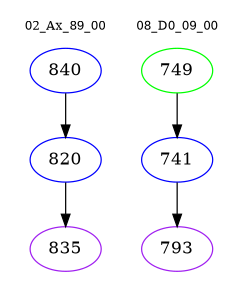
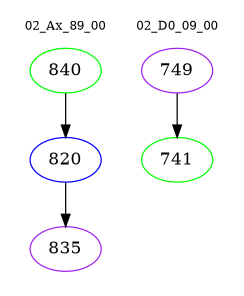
(178, 27) -> (178, 27)
(66, 71) -> (66, 71)
(177, 71) -> (177, 71)
(177, 160) -> (177, 160)
(177, 249) -> none
